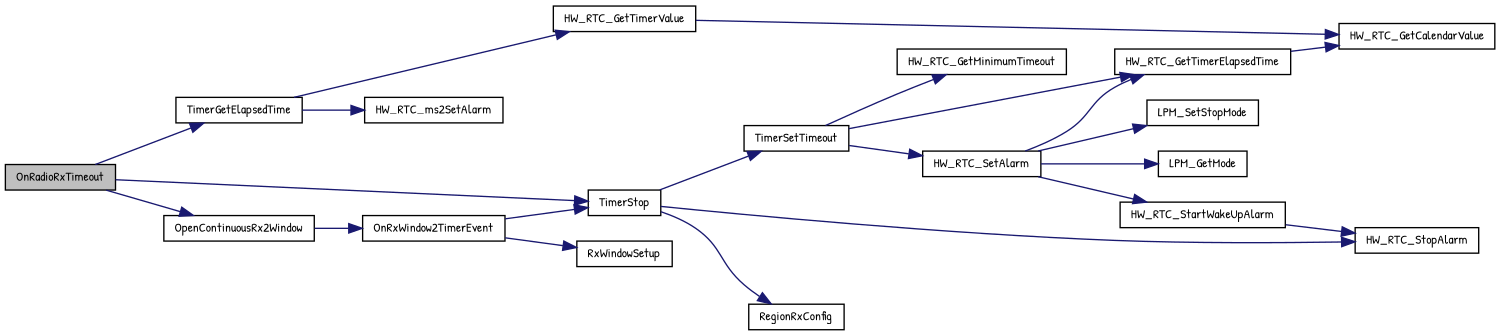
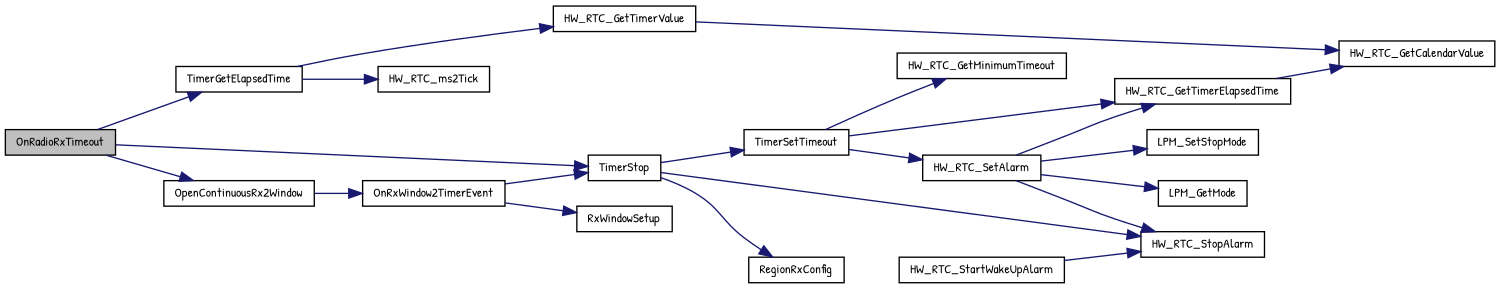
(434, 110) -> (434, 79)
(1086, 188) -> (1079, 205)
